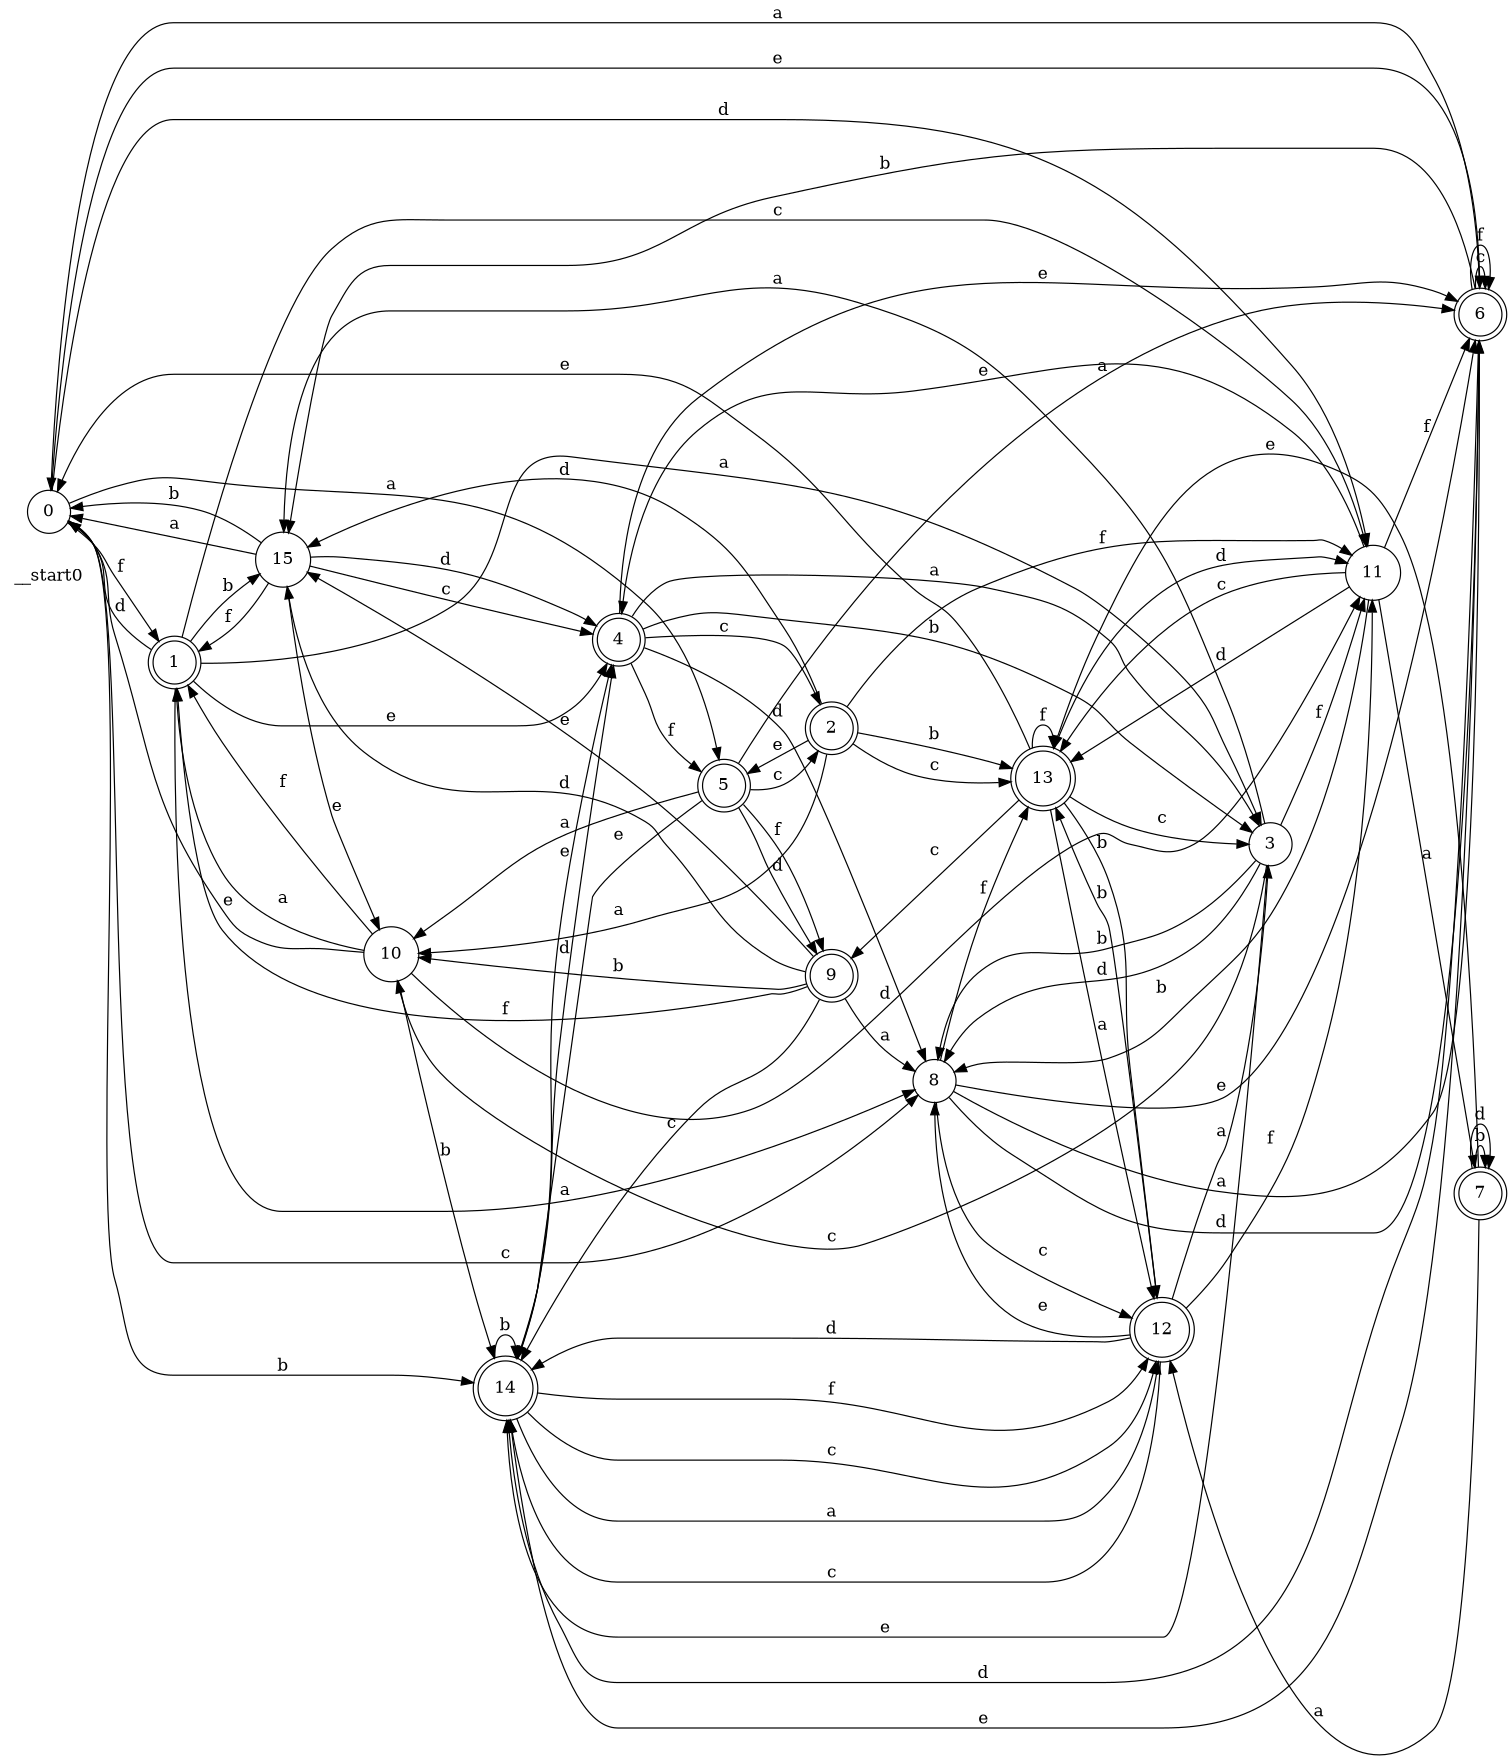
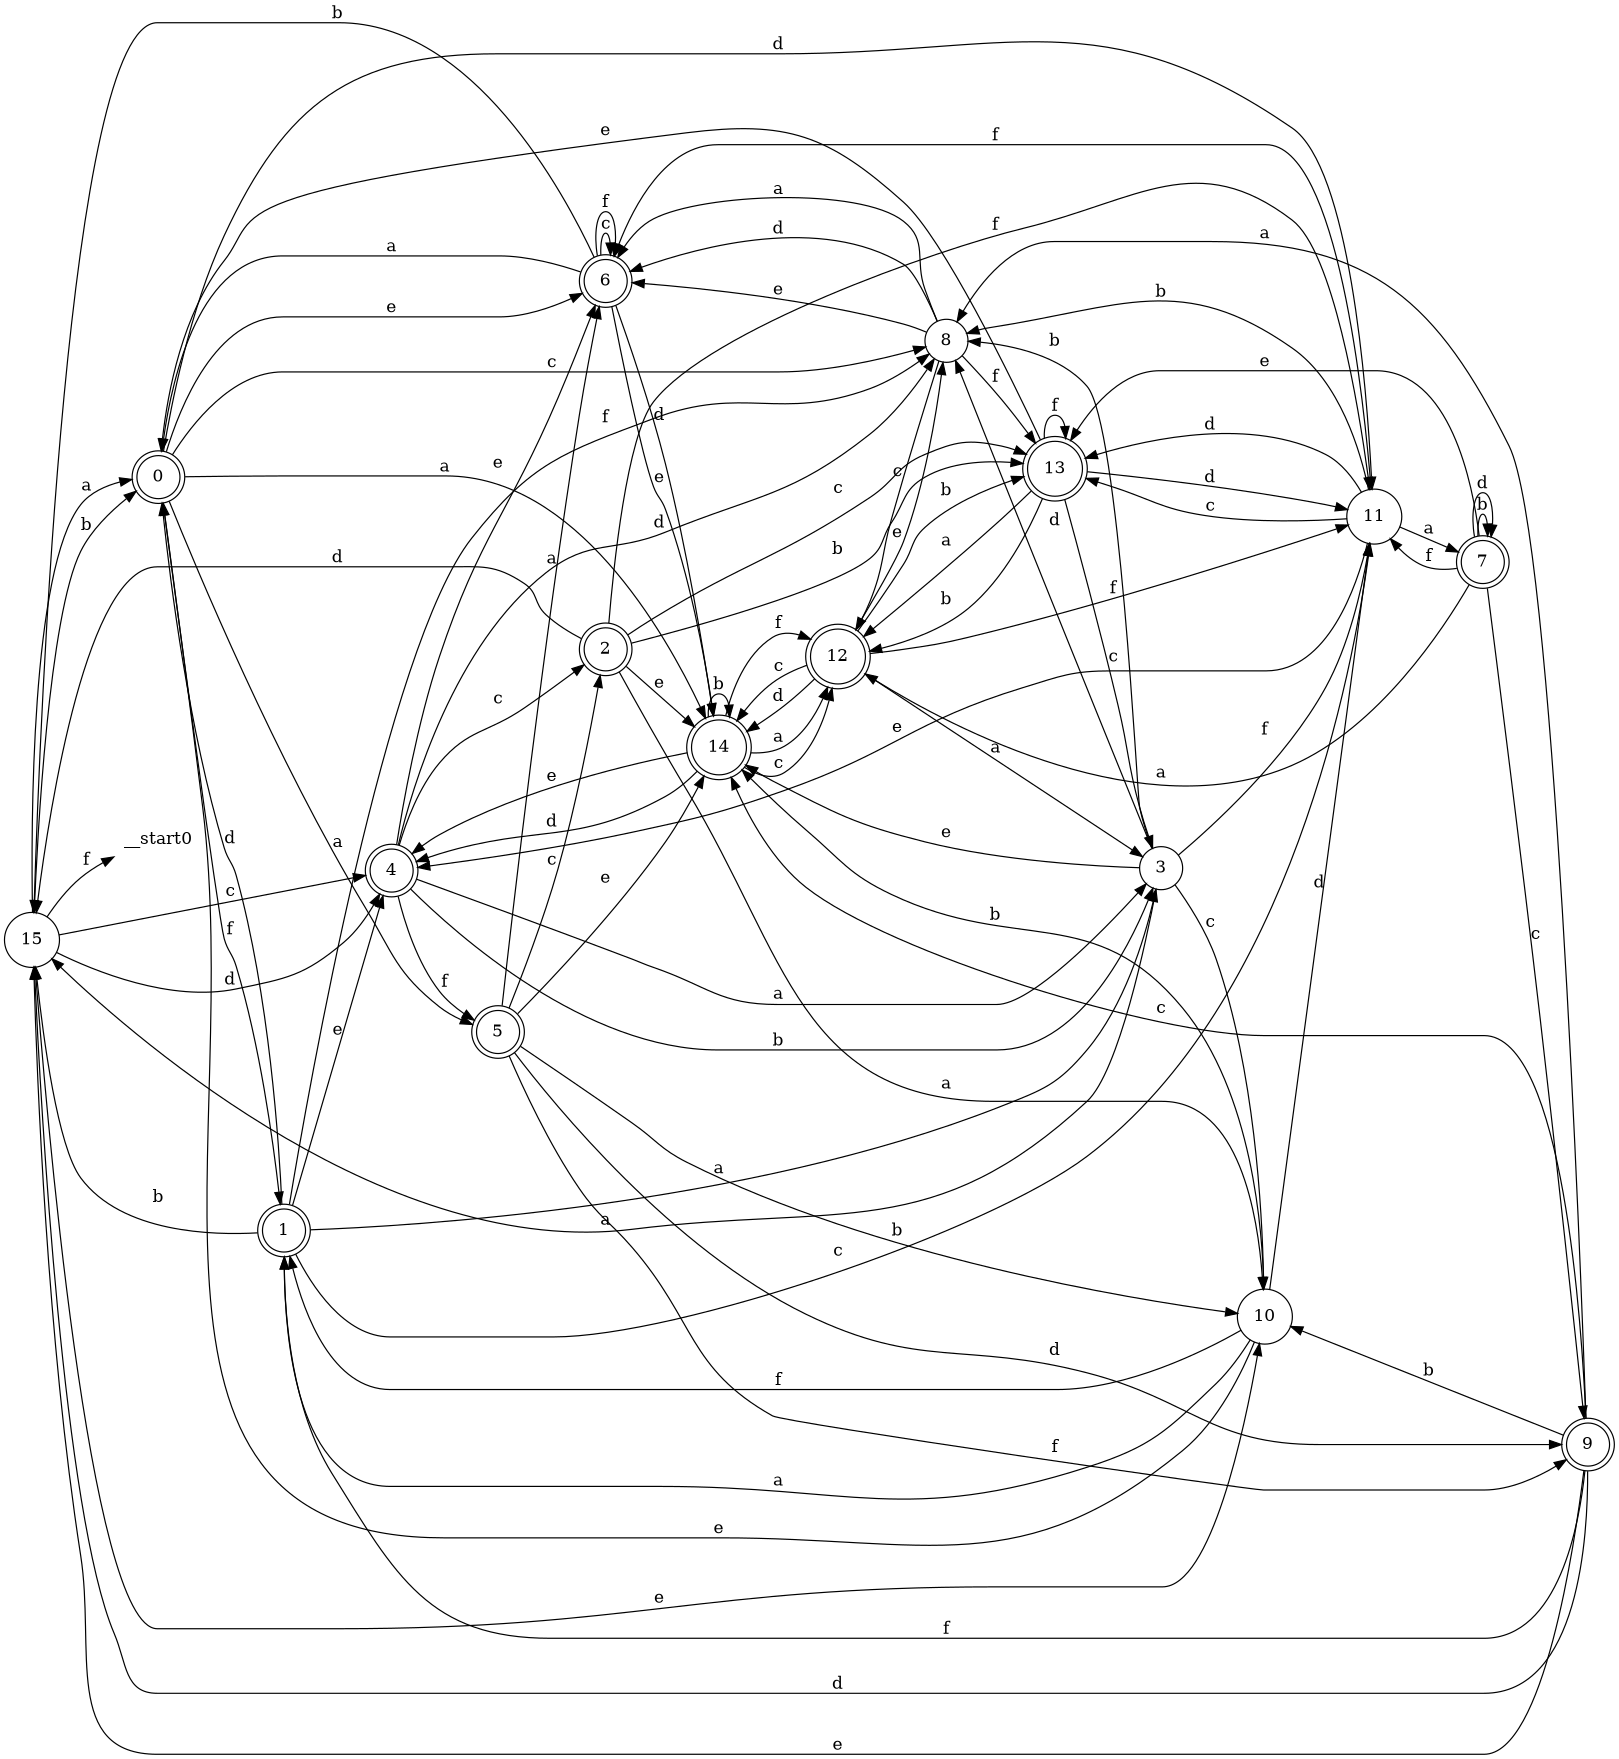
(49, 512) -> (158, 477)
none -> (1425, 566)
(243, 618) -> (72, 886)
(783, 754) -> (656, 693)
(565, 823) -> (897, 1231)
(940, 875) -> (1538, 997)
(565, 1190) -> (606, 418)
(283, 1366) -> (445, 467)
